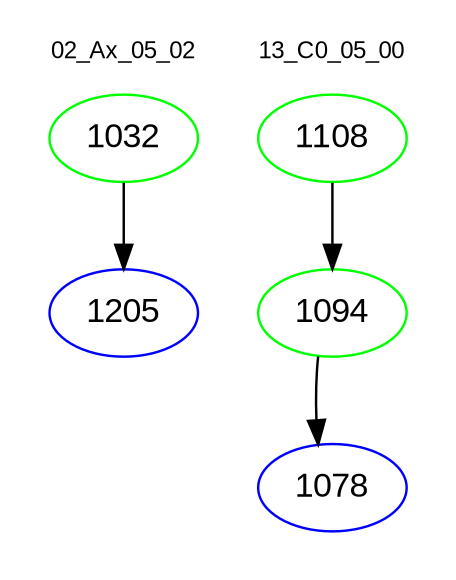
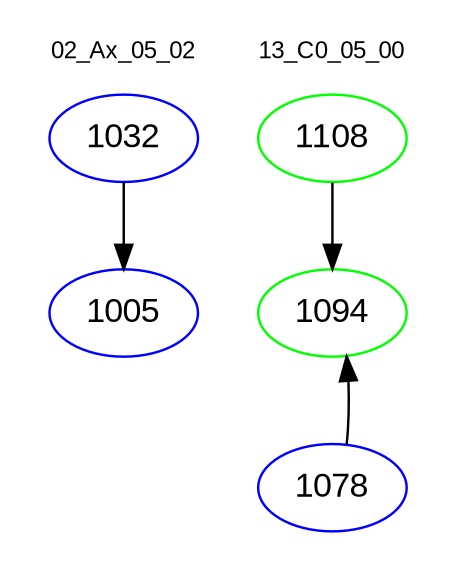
(124, 138) -> (124, 138)
(124, 313) -> (124, 313)
(316, 388) -> (349, 413)
